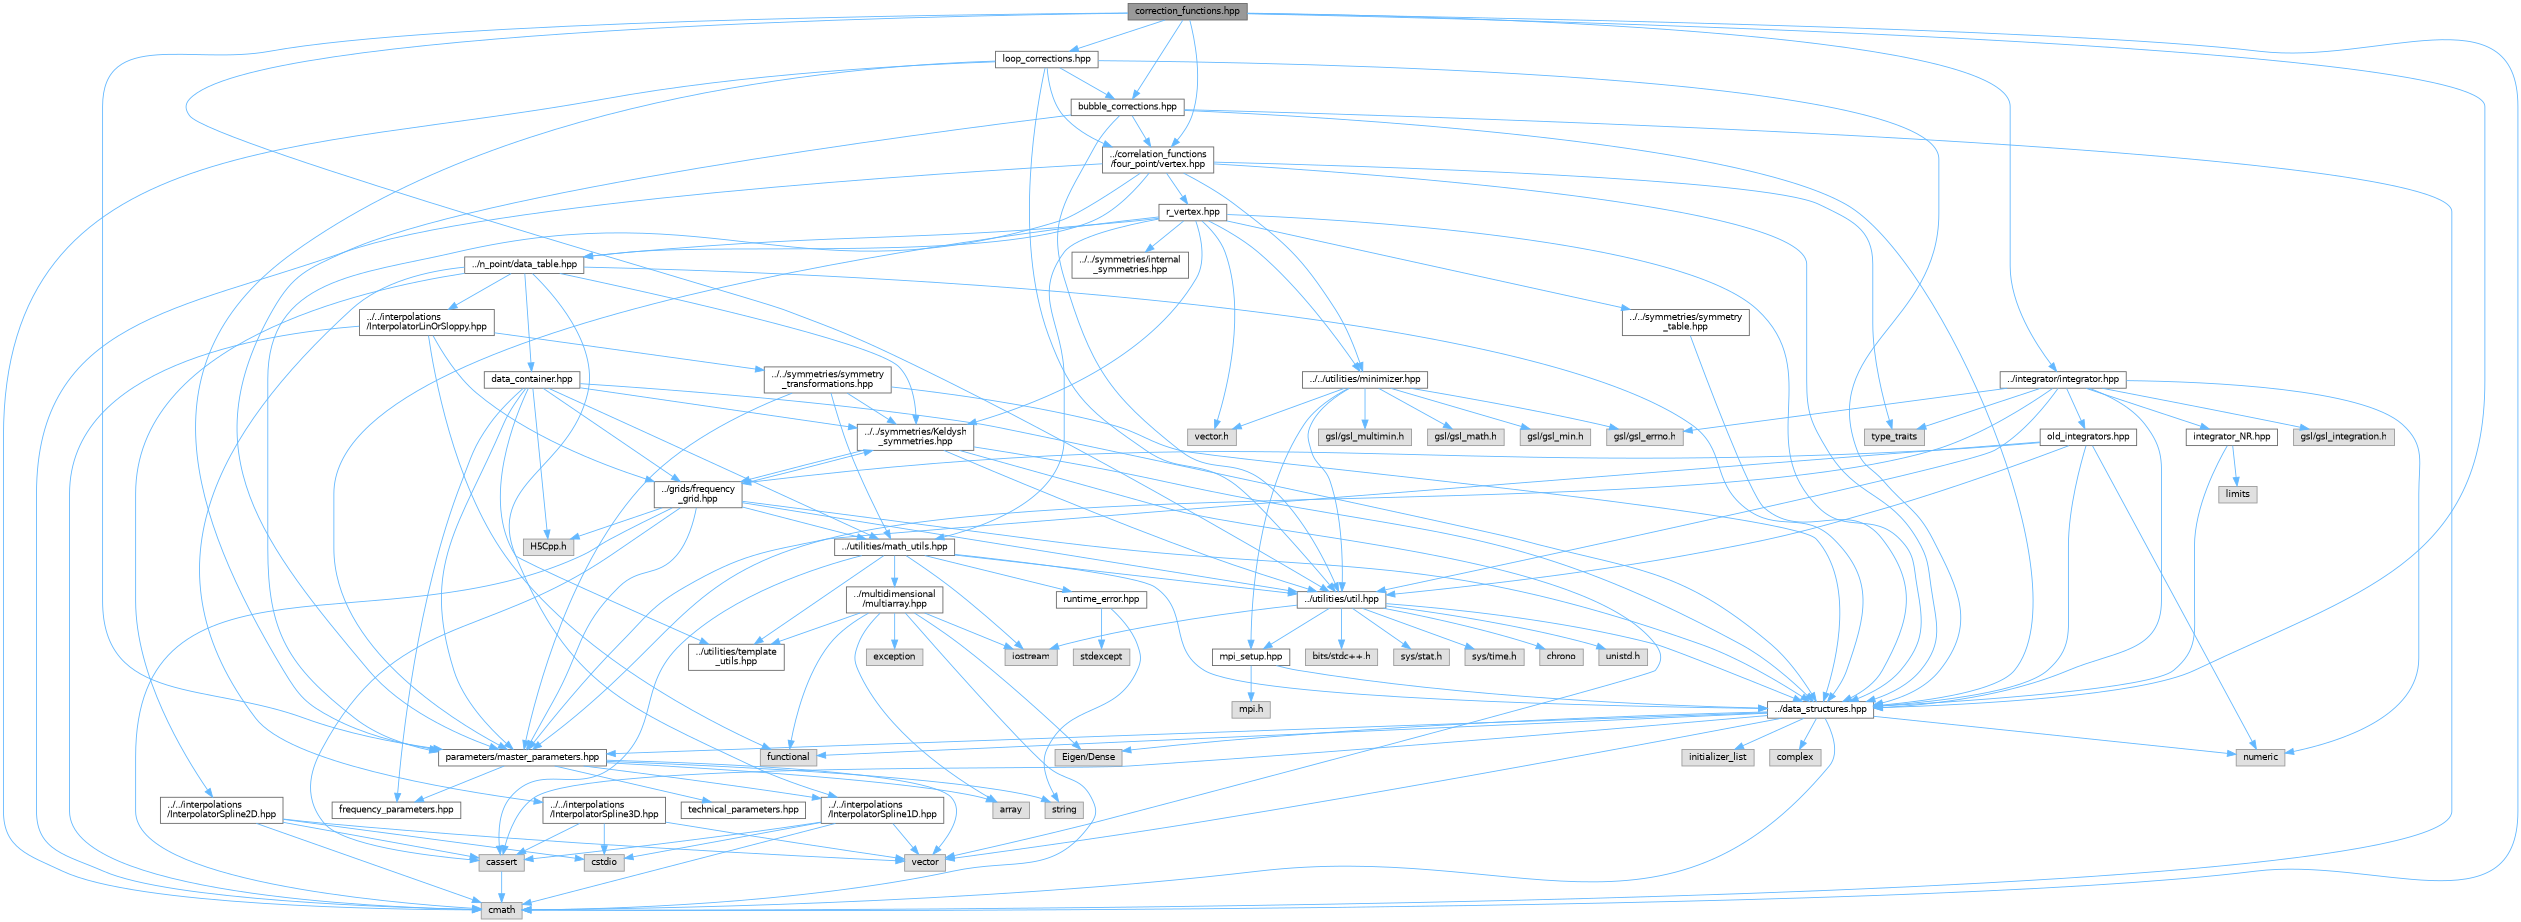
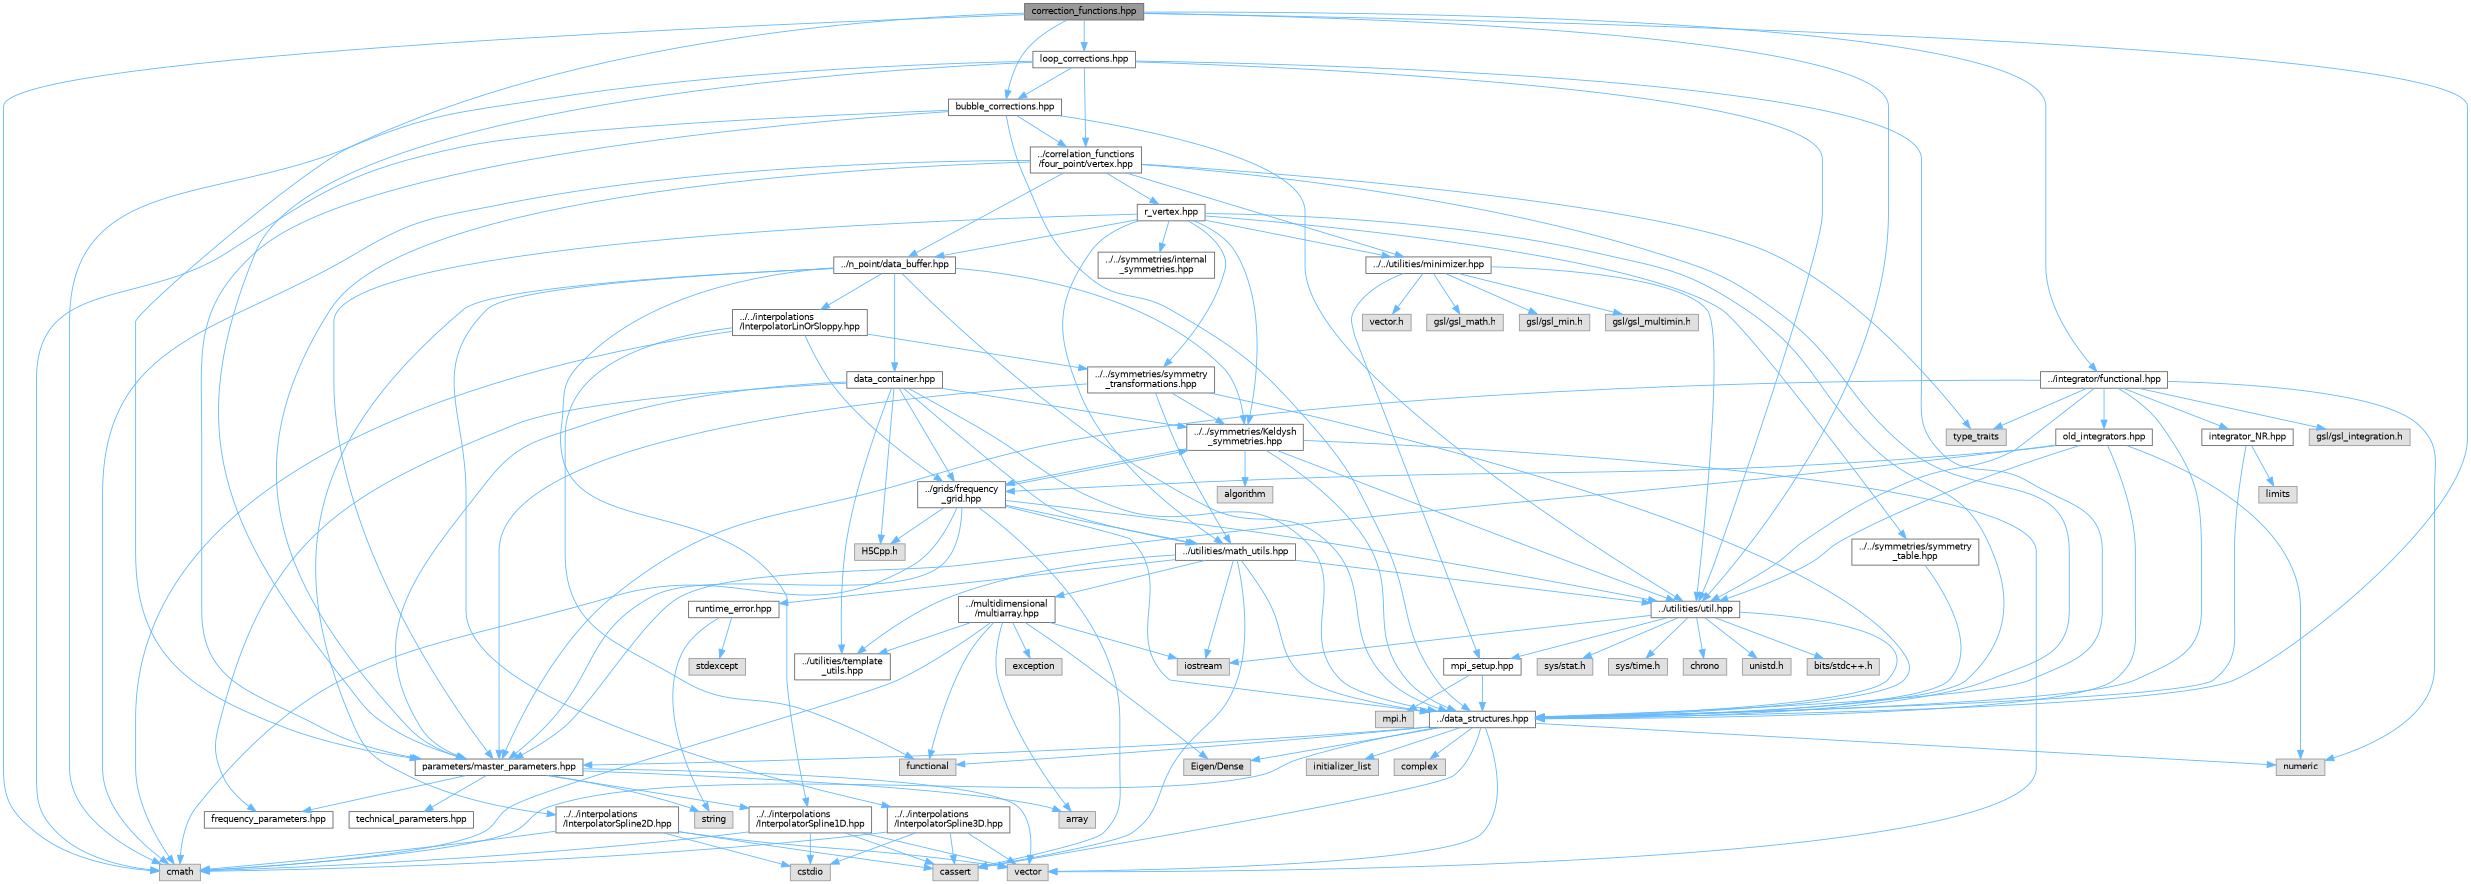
(1197, 82) -> none
(524, 265) -> (895, 265)
(1235, 317) -> (1218, 289)
(2063, 380) -> (2104, 380)
(1645, 437) -> none
none -> (1245, 495)
(502, 883) -> (549, 859)
